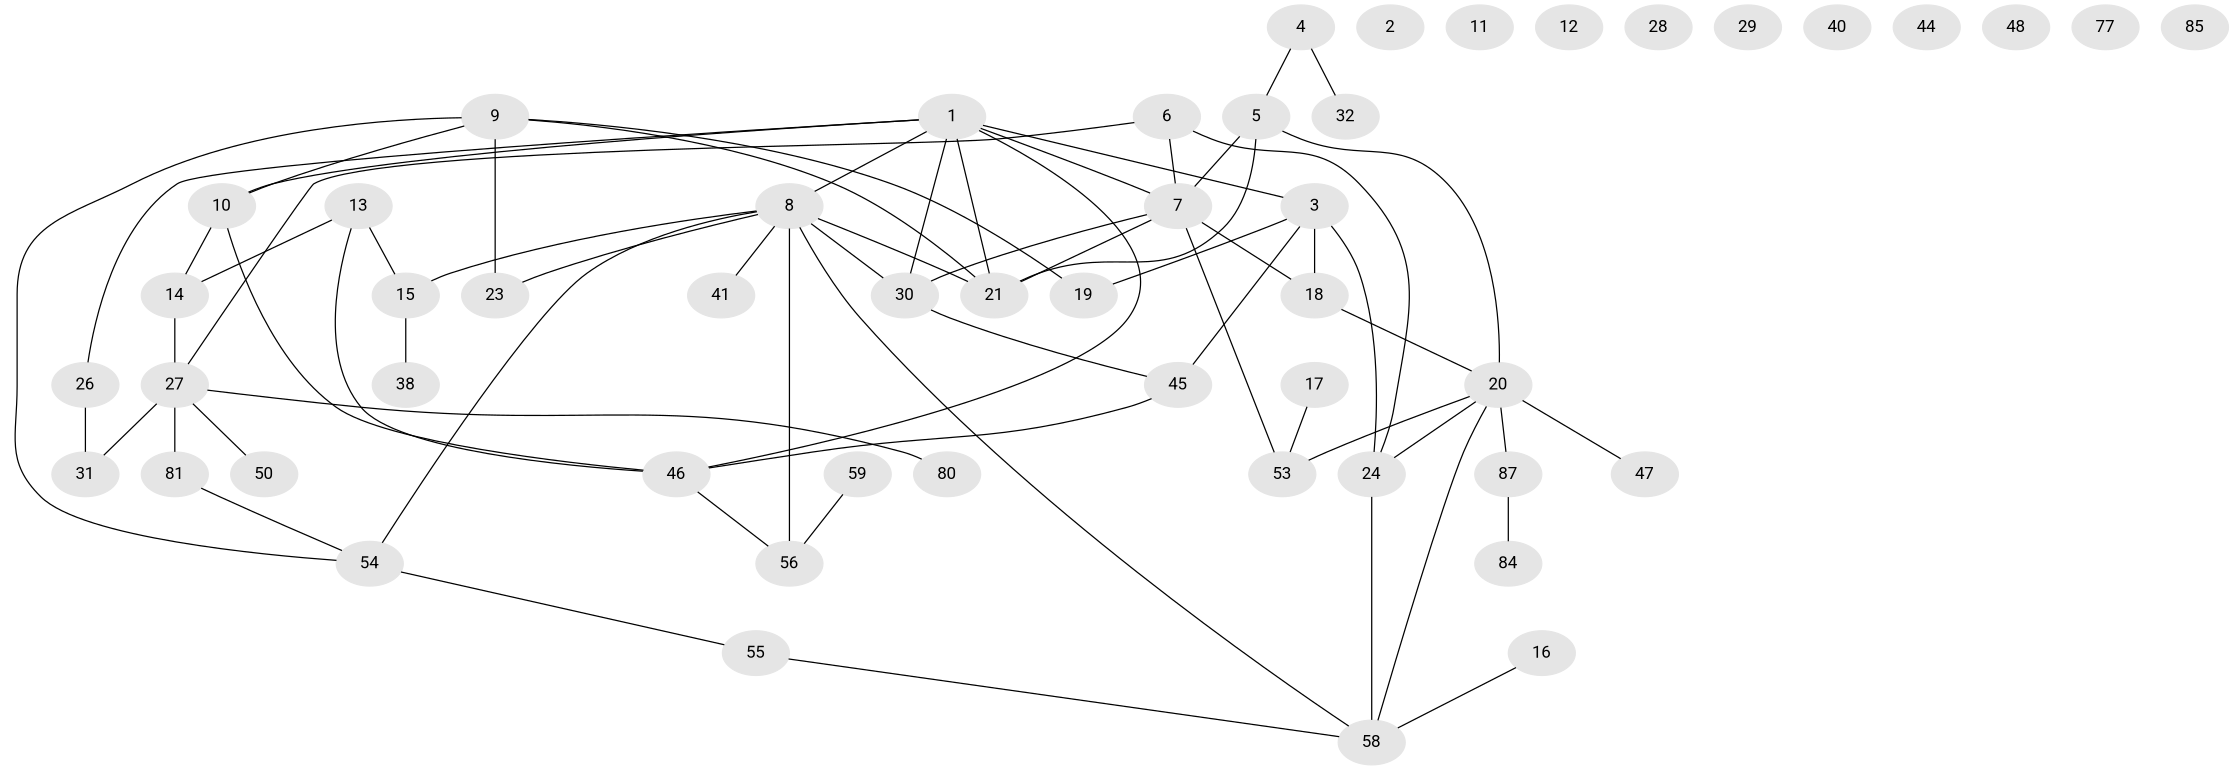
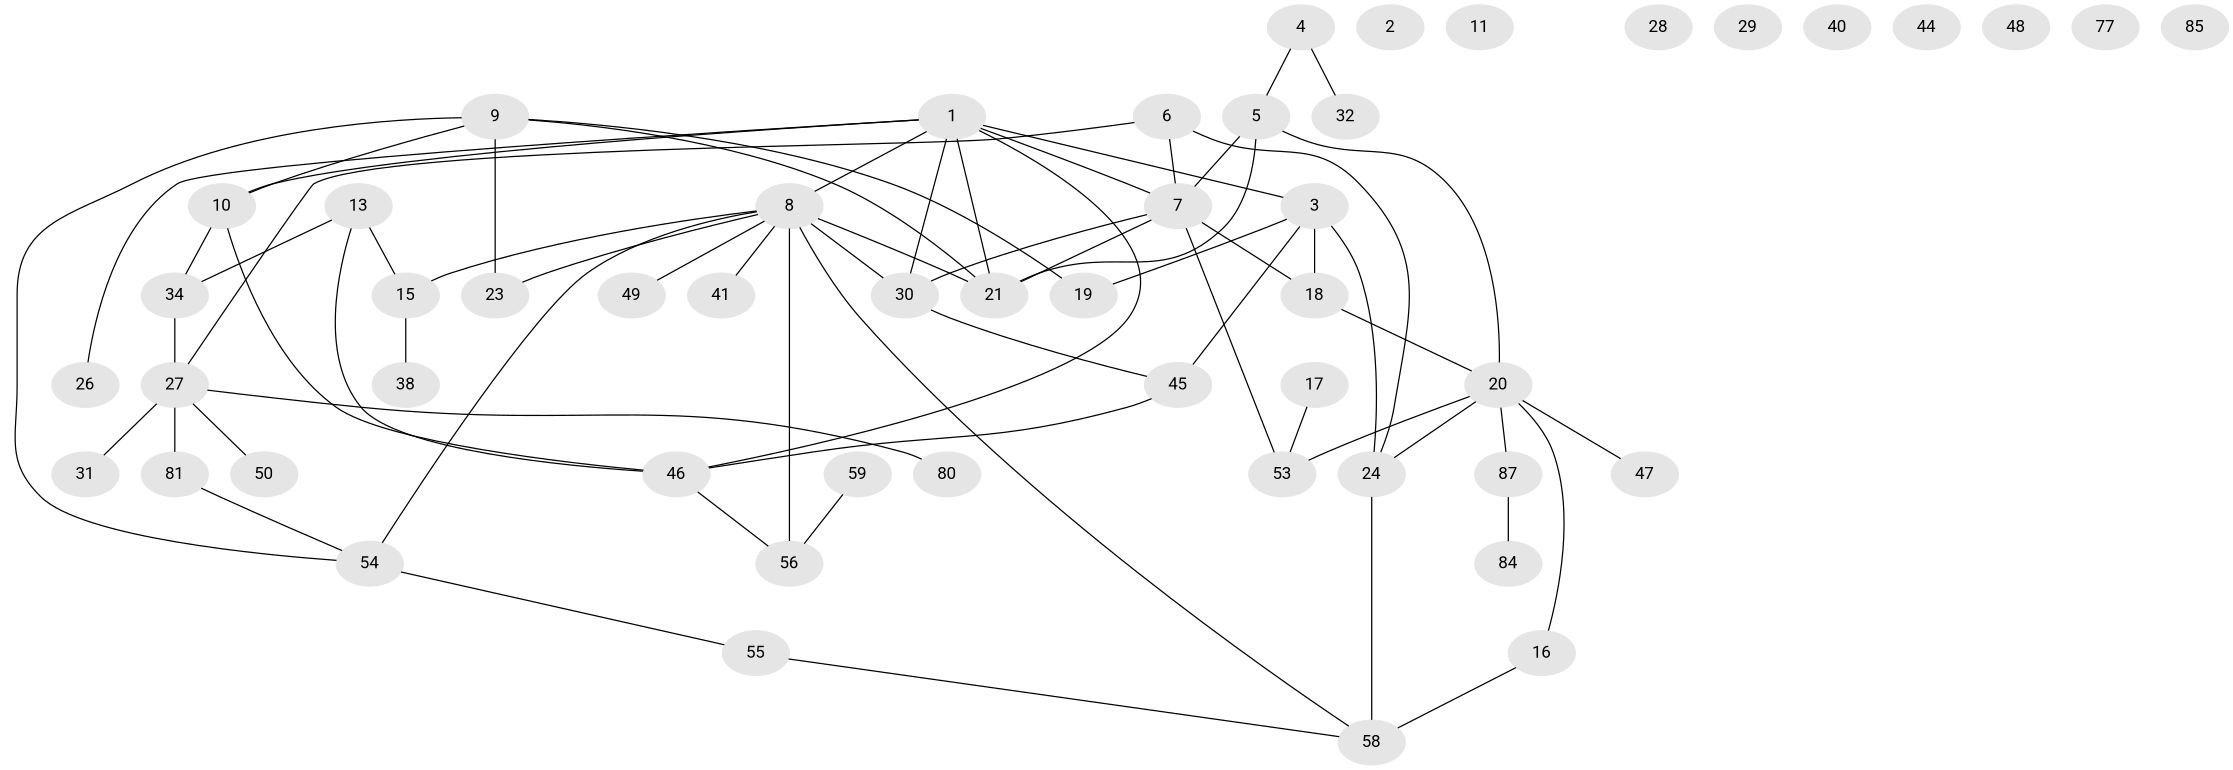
(1569, 27) -> none
(175, 296) -> (175, 296)
none -> (632, 296)
(85, 430) -> none
(1426, 561) -> (1563, 511)
